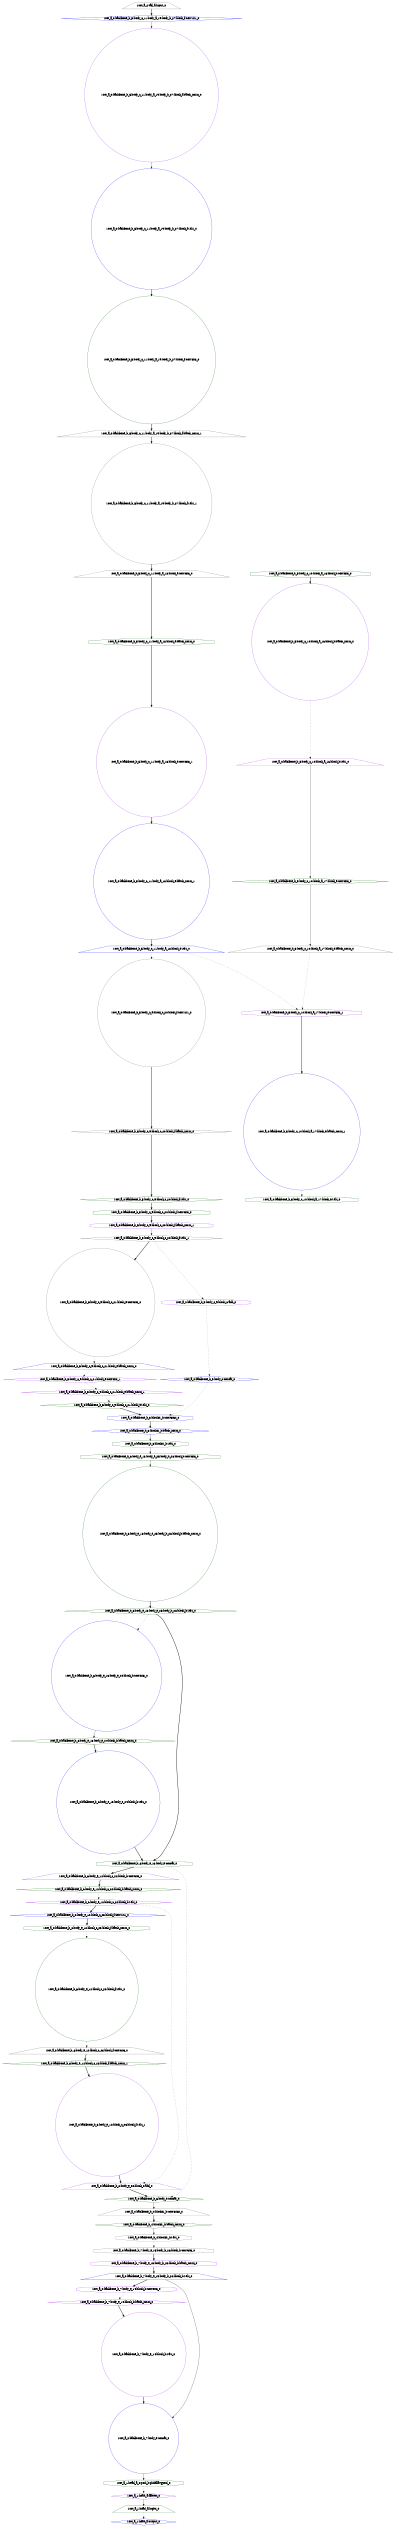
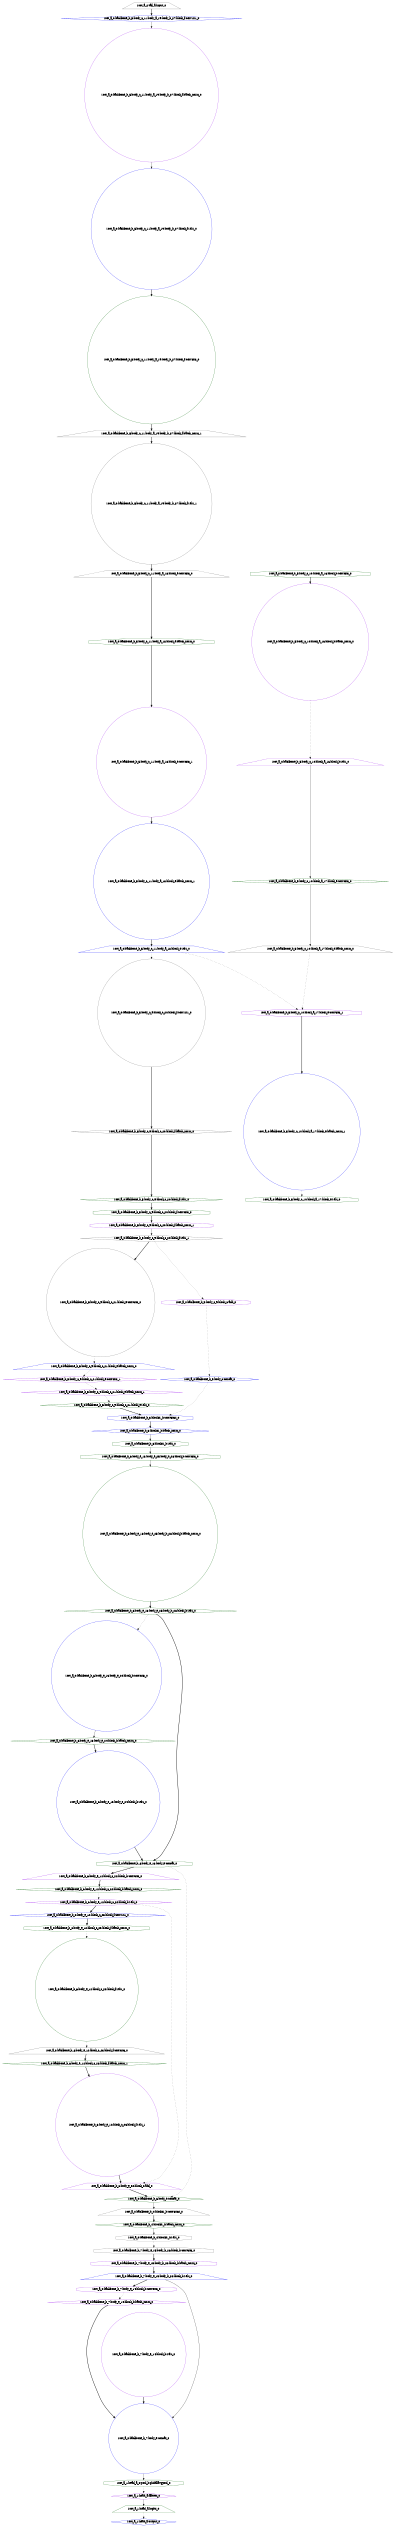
(121, 2310) -> (88, 2361)
